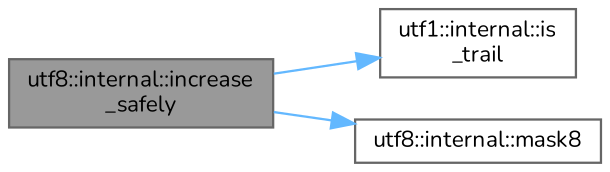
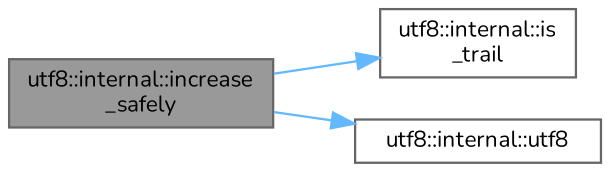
(478, 43) -> (478, 43)
(478, 141) -> (478, 141)
